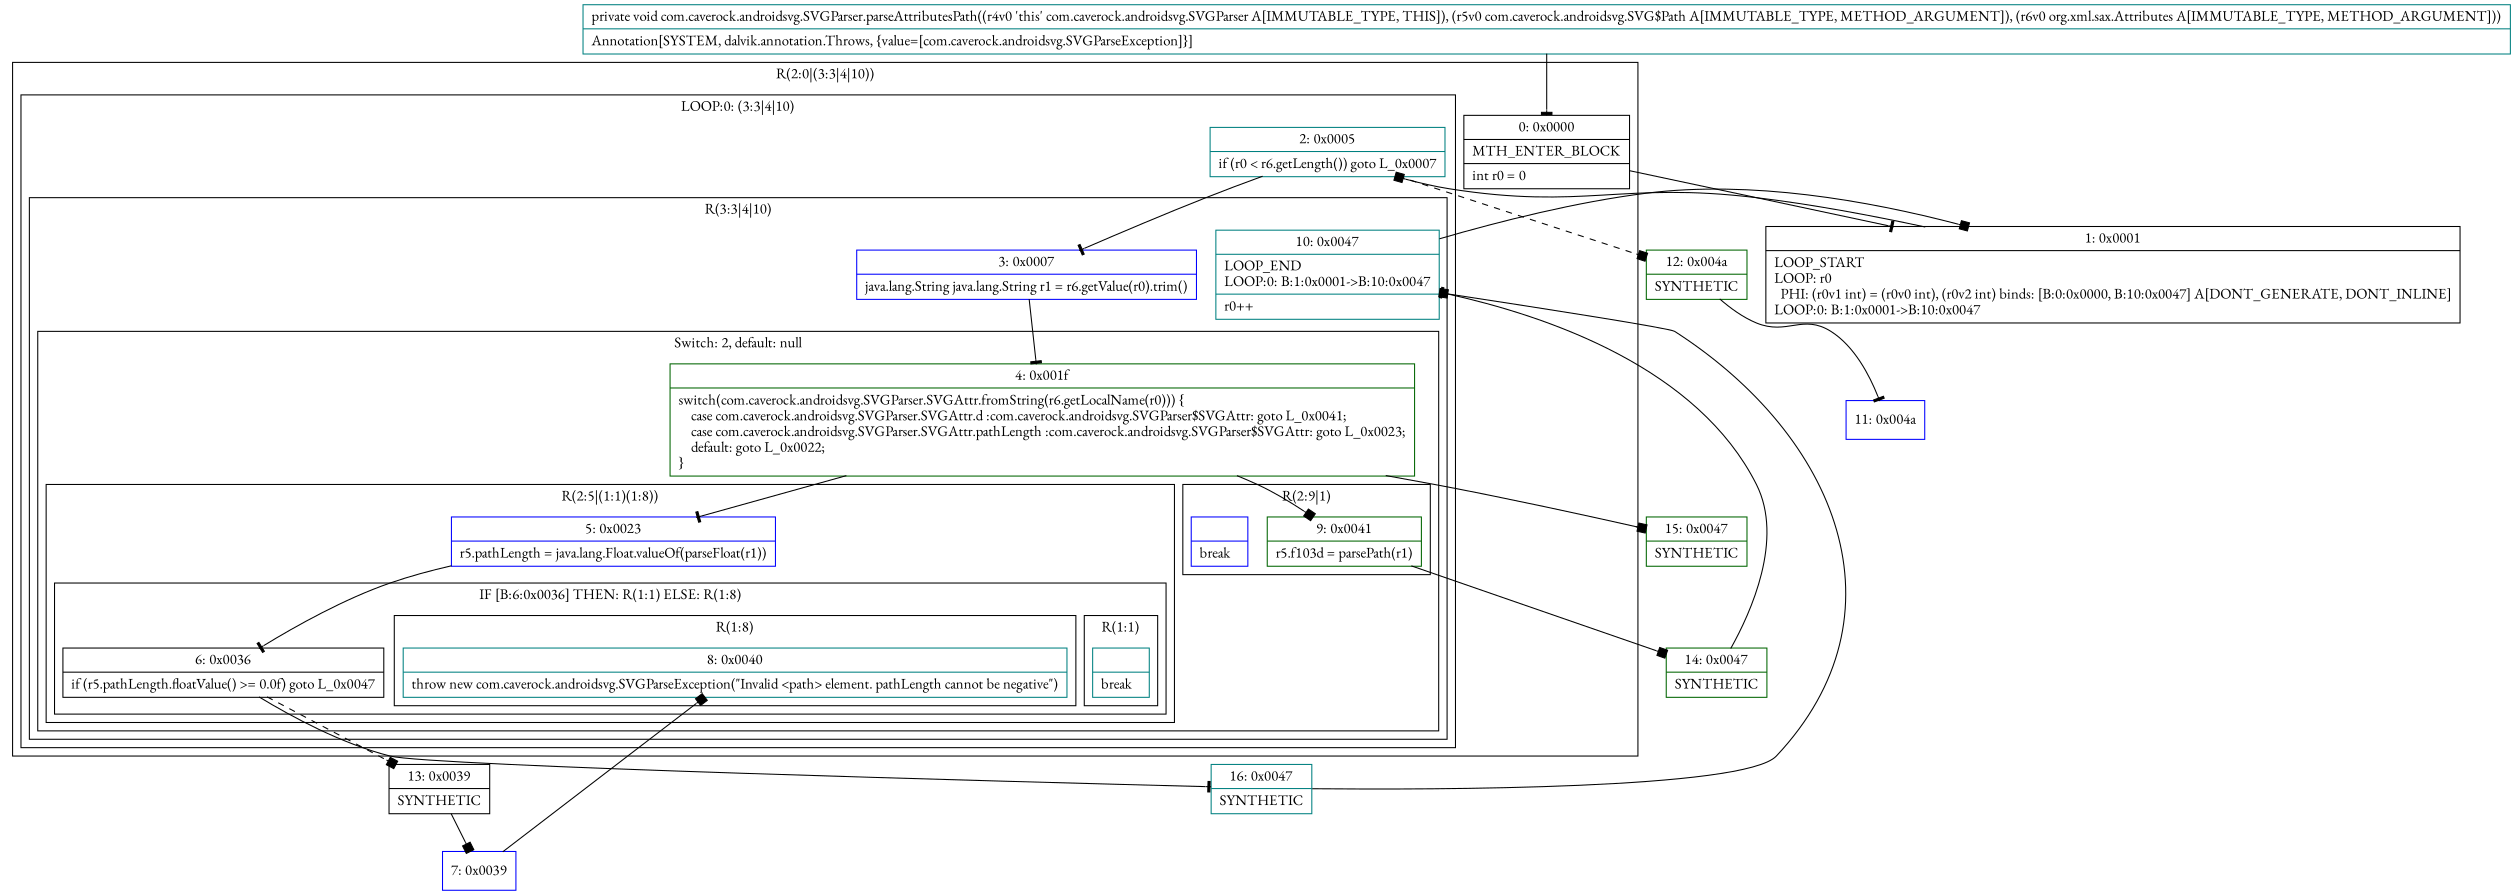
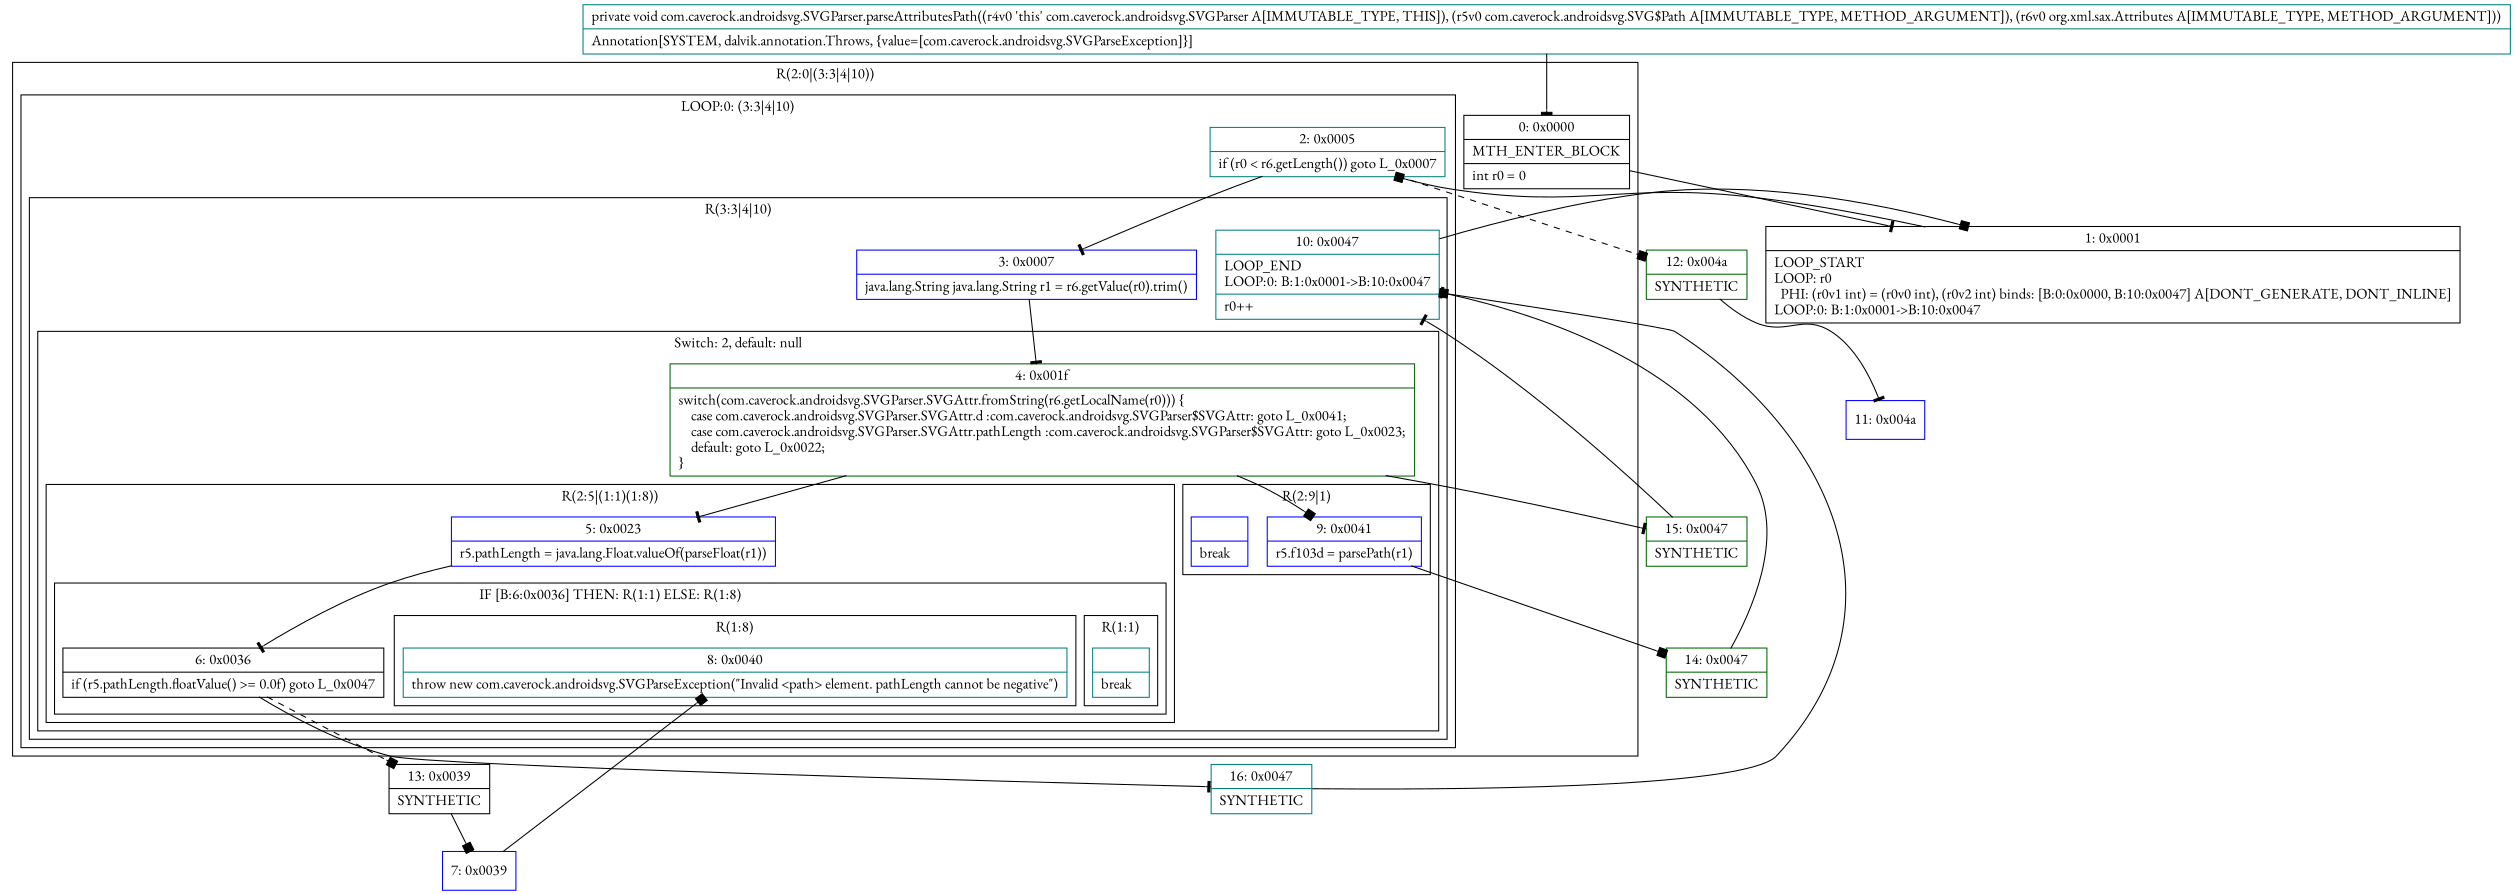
none -> (1554, 413)
(1514, 500) -> (1514, 500)
(1344, 542) -> (1344, 542)
